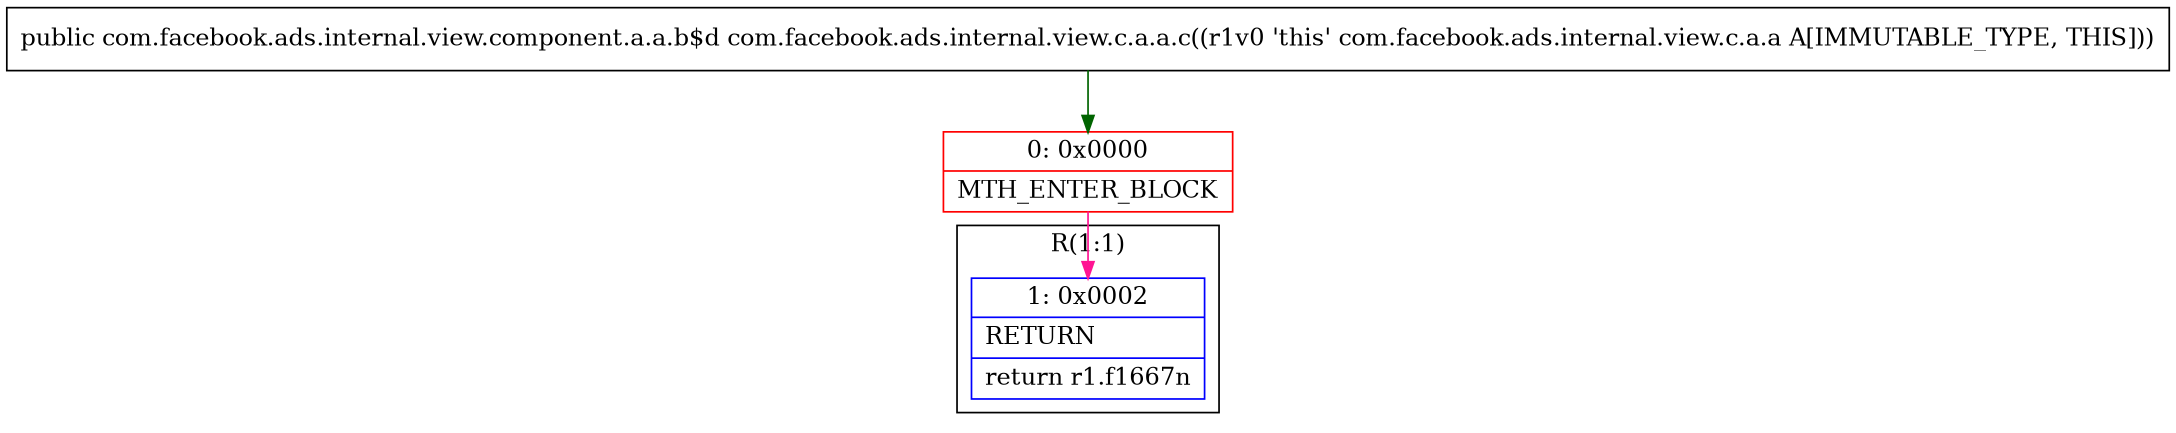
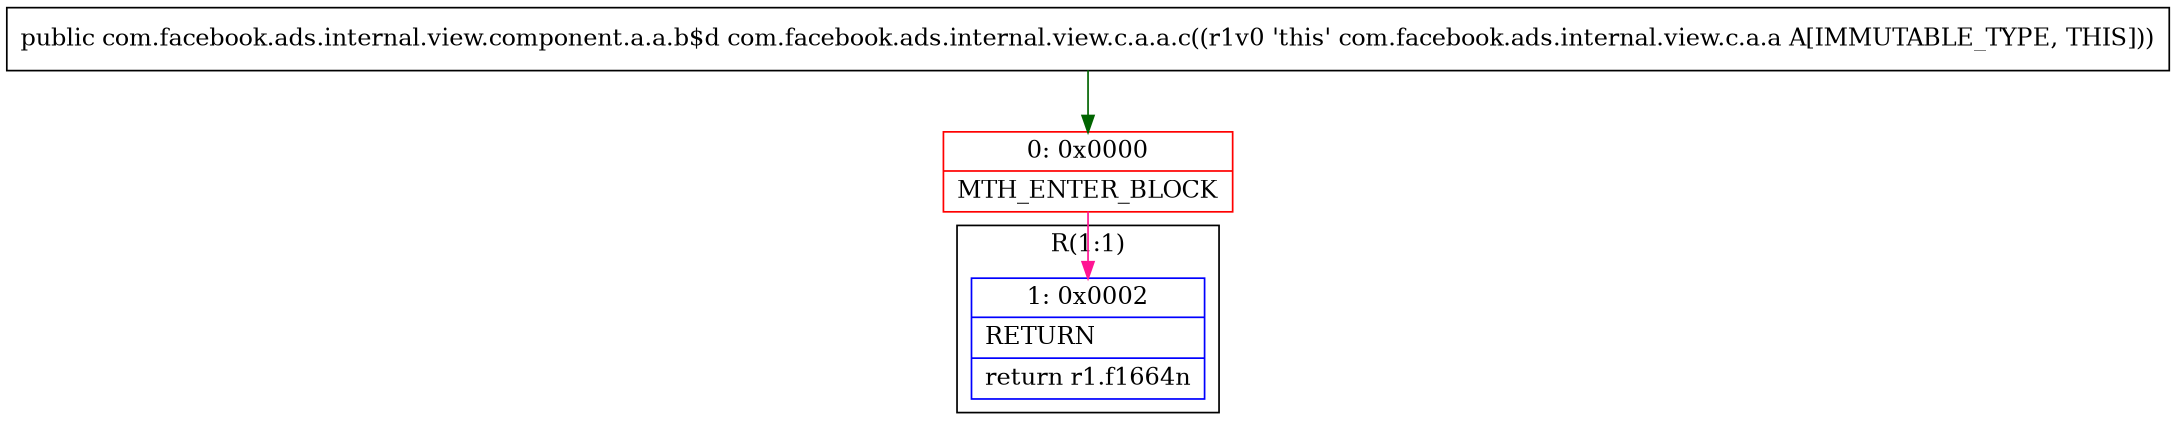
(1088, 378) -> (1088, 378)
